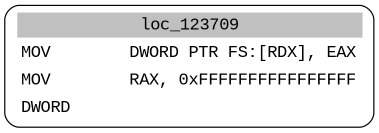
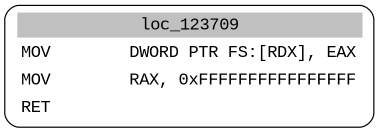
(85, 107) -> (75, 107)
